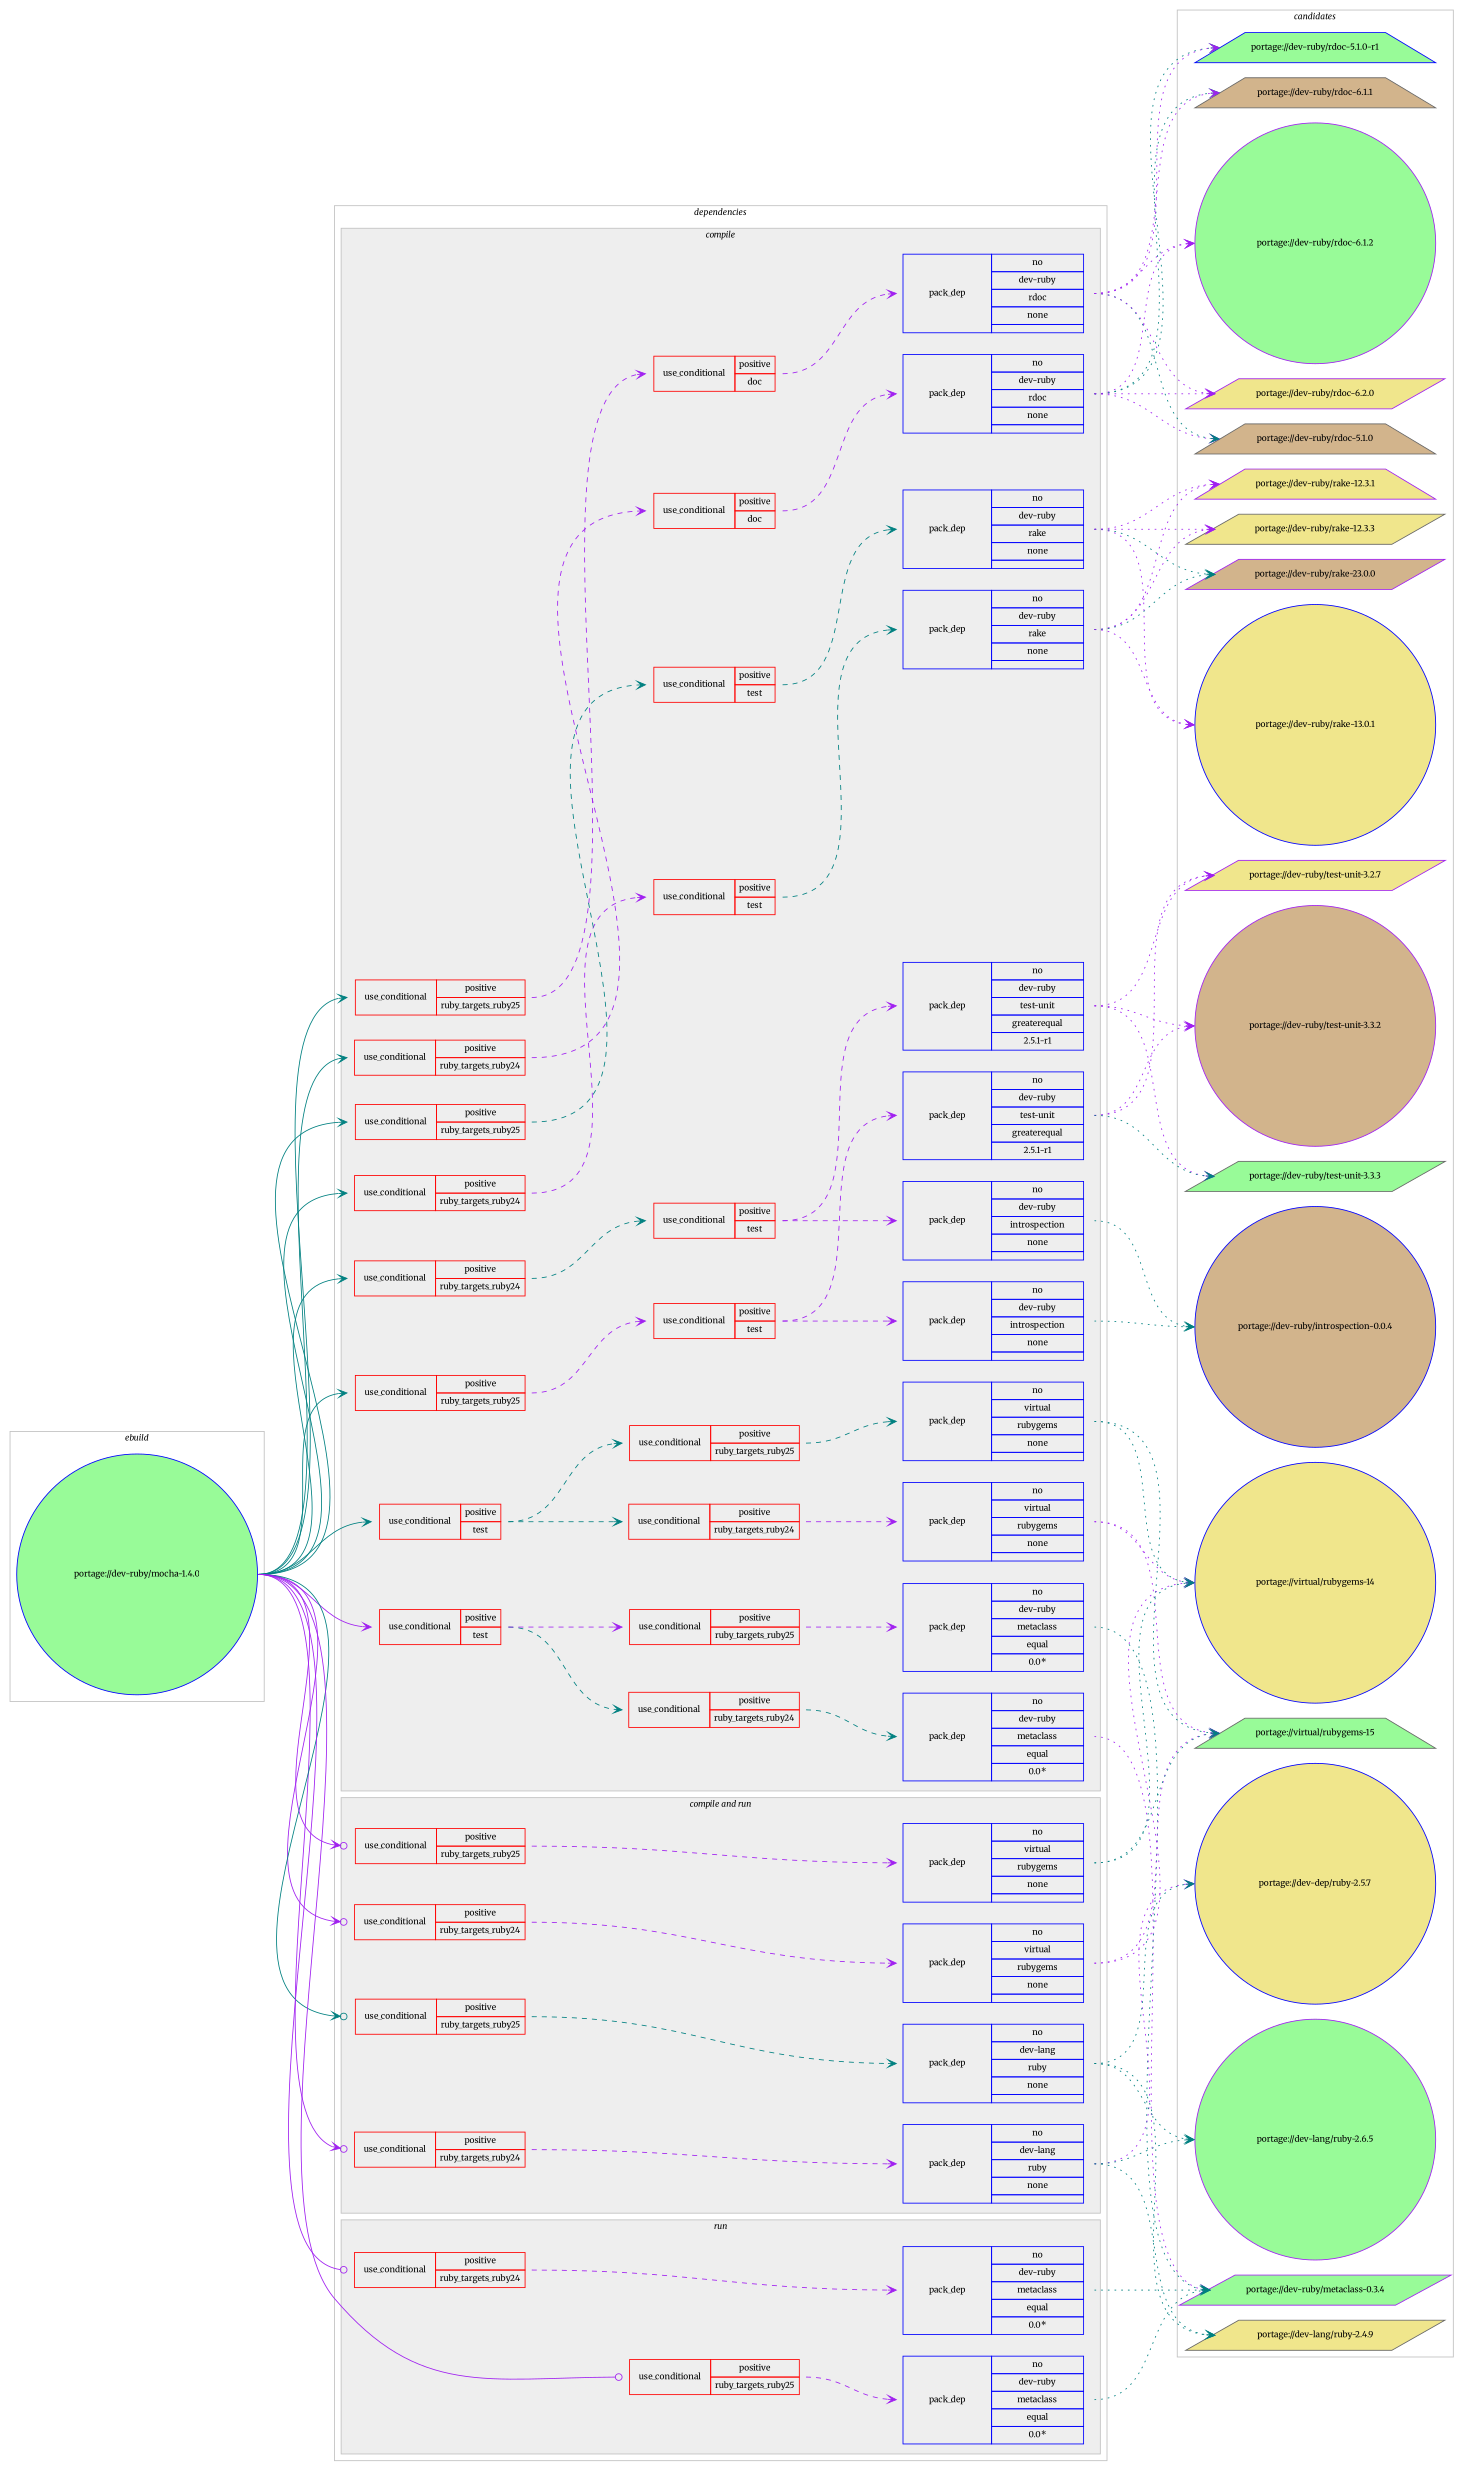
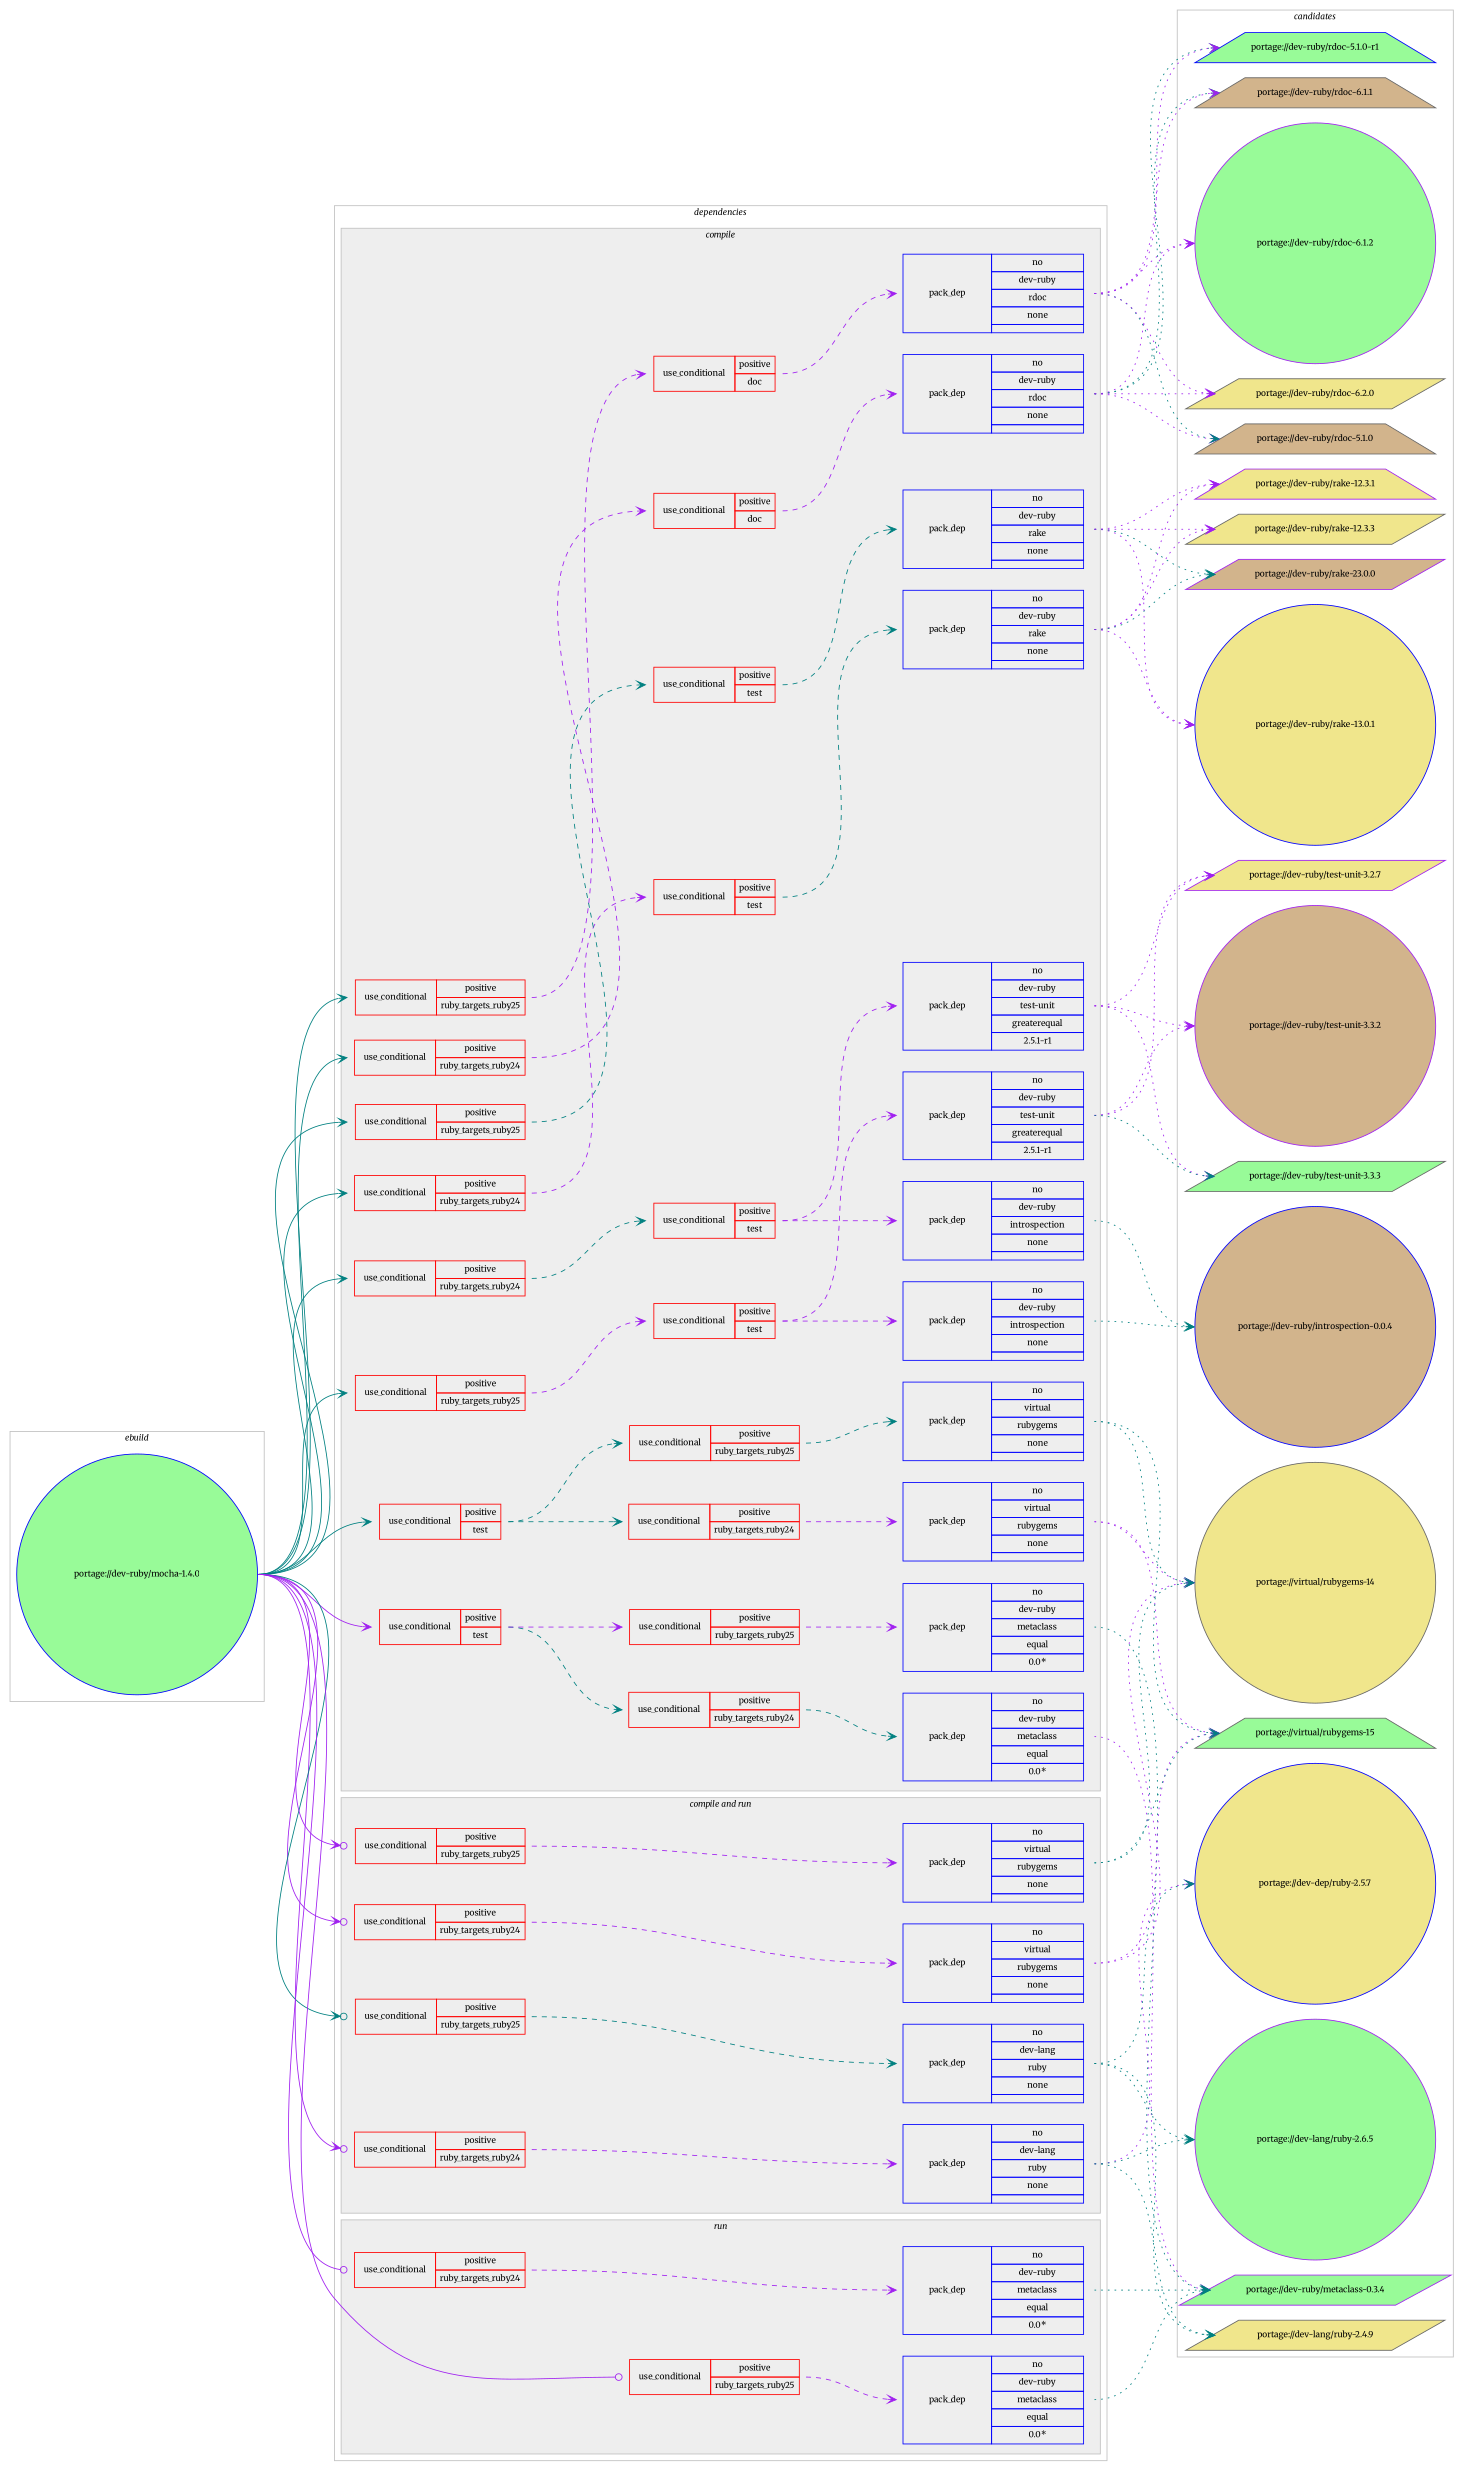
(1315, 394) -> (1315, 394)
(1315, 1583) -> (1315, 1583)
